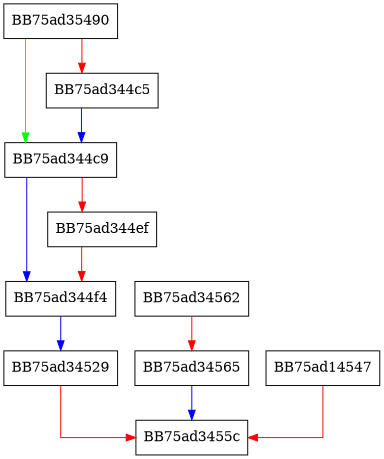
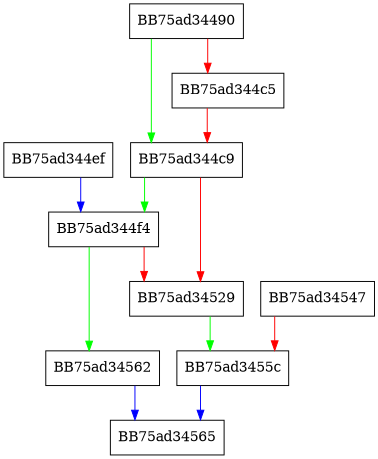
(61, 21) -> (187, 21)
(81, 120) -> (207, 120)
(82, 190) -> (200, 225)
(27, 225) -> (145, 190)
(82, 259) -> (81, 190)
none -> (89, 294)
(61, 329) -> (144, 259)
(192, 329) -> (135, 398)
(323, 368) -> (318, 299)
(192, 398) -> (200, 398)
(68, 438) -> (210, 329)
